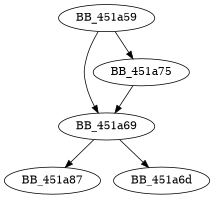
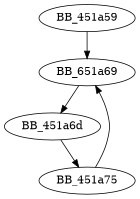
(122, 42) -> (68, 150)
(107, 126) -> (87, 72)
(52, 181) -> none
